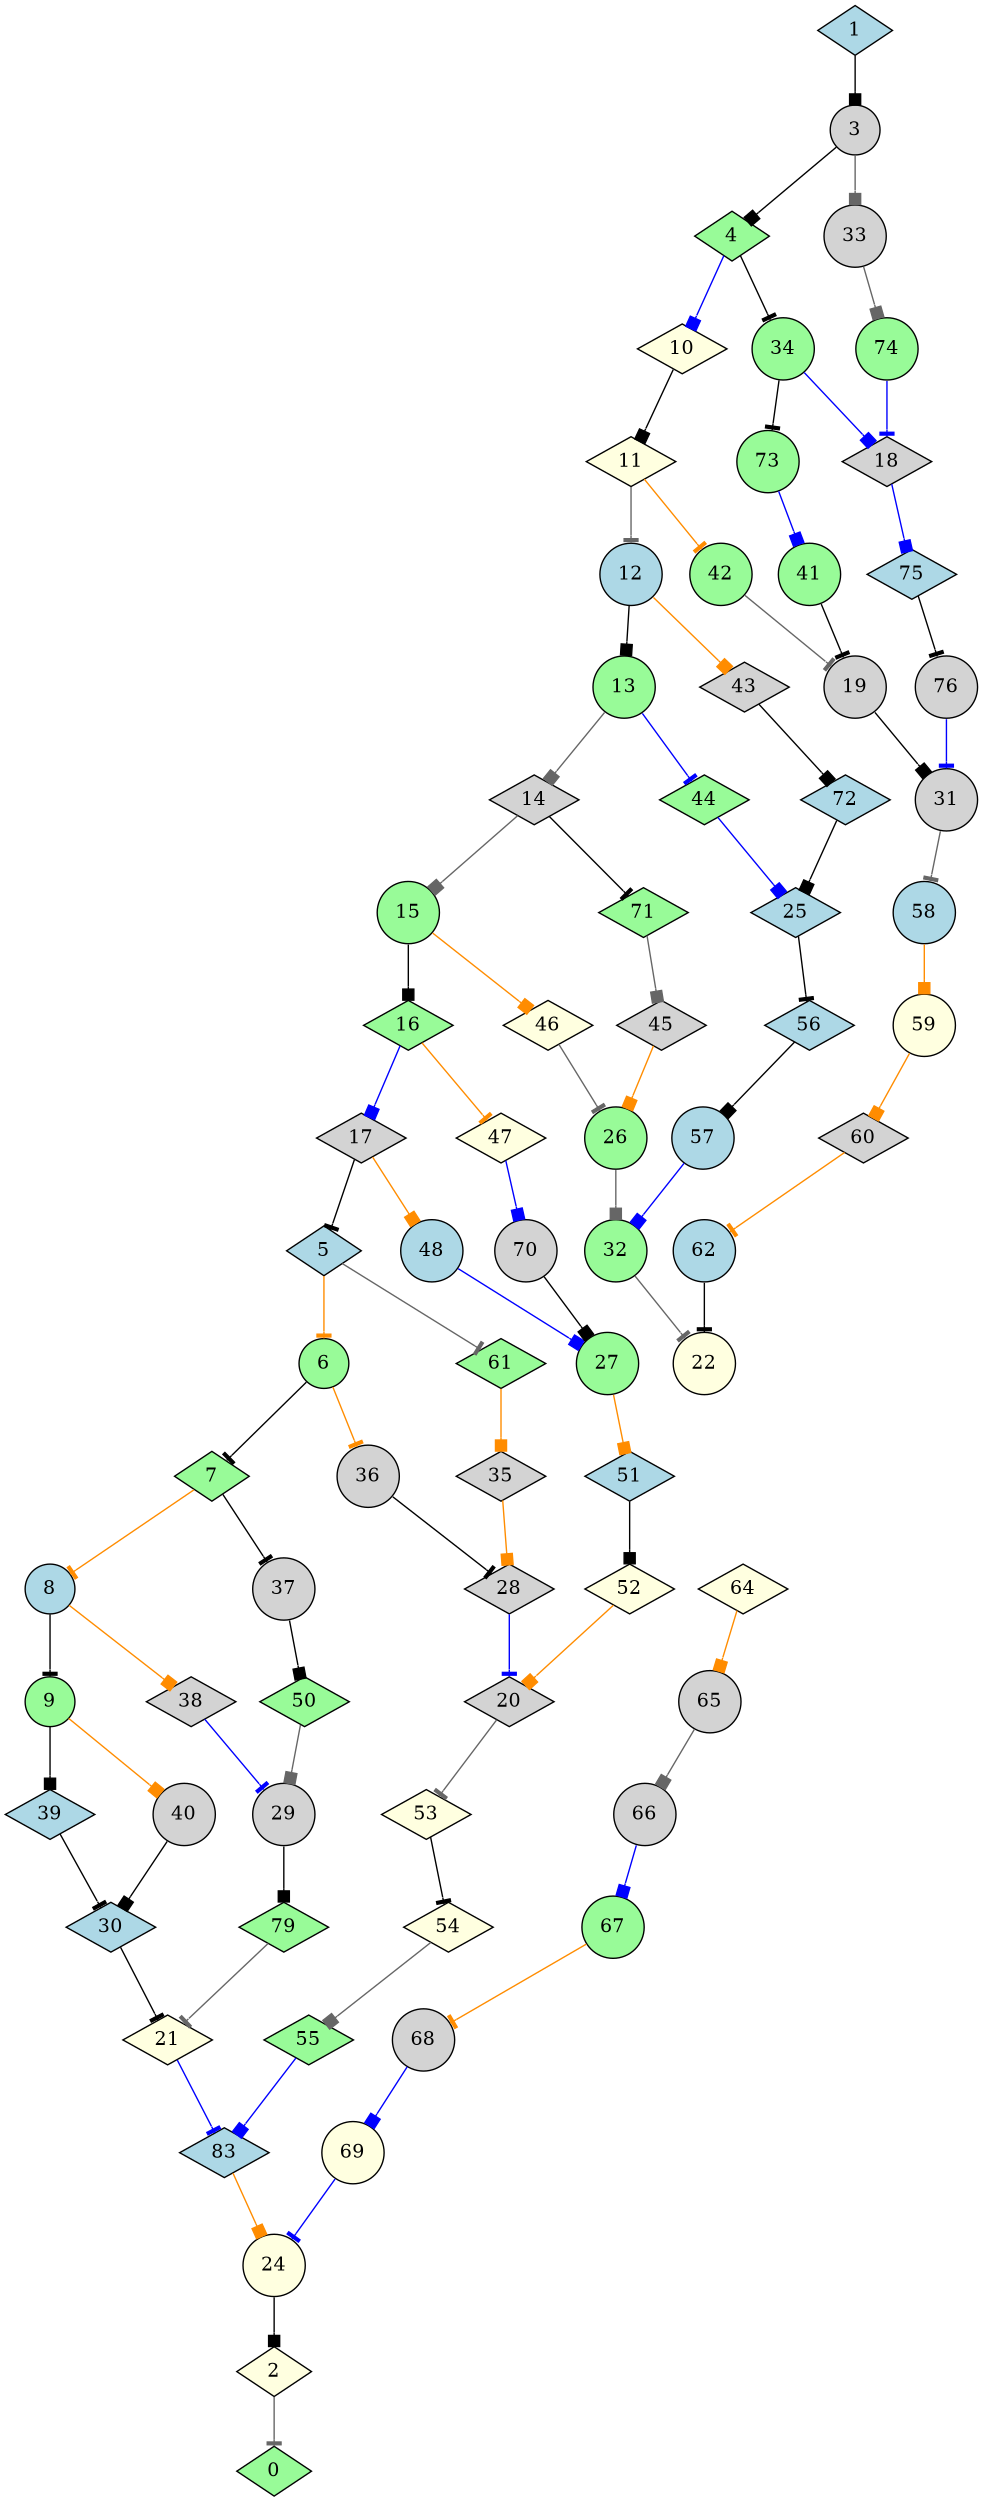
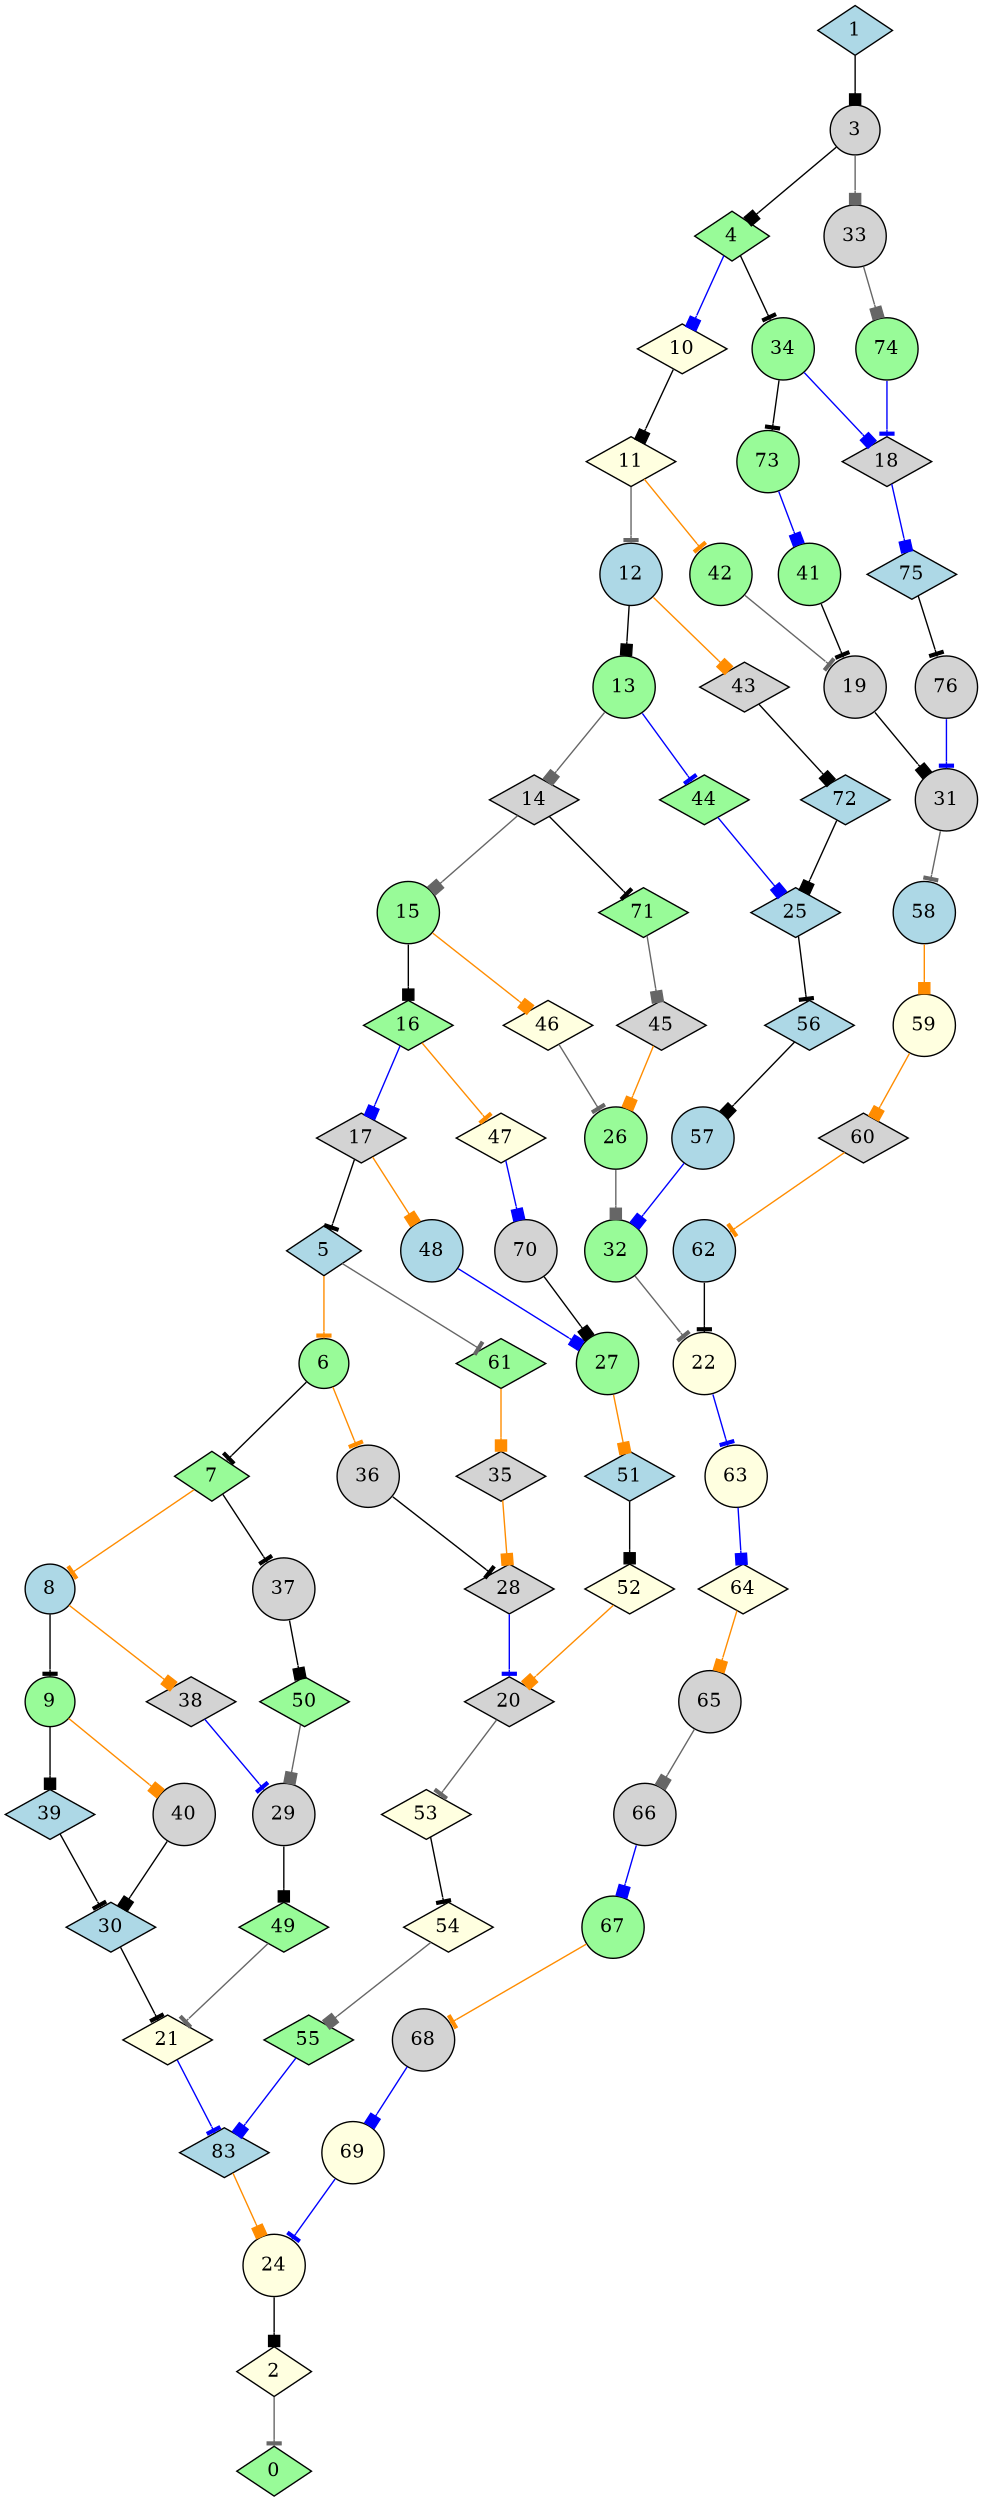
none -> (736, 1476)
(284, 1927) -> (284, 1927)
